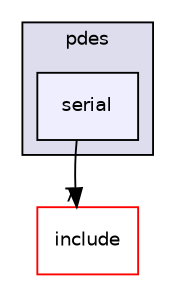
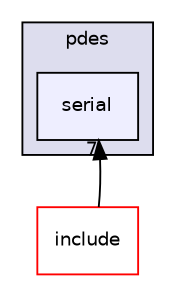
(75, 167) -> (100, 183)
